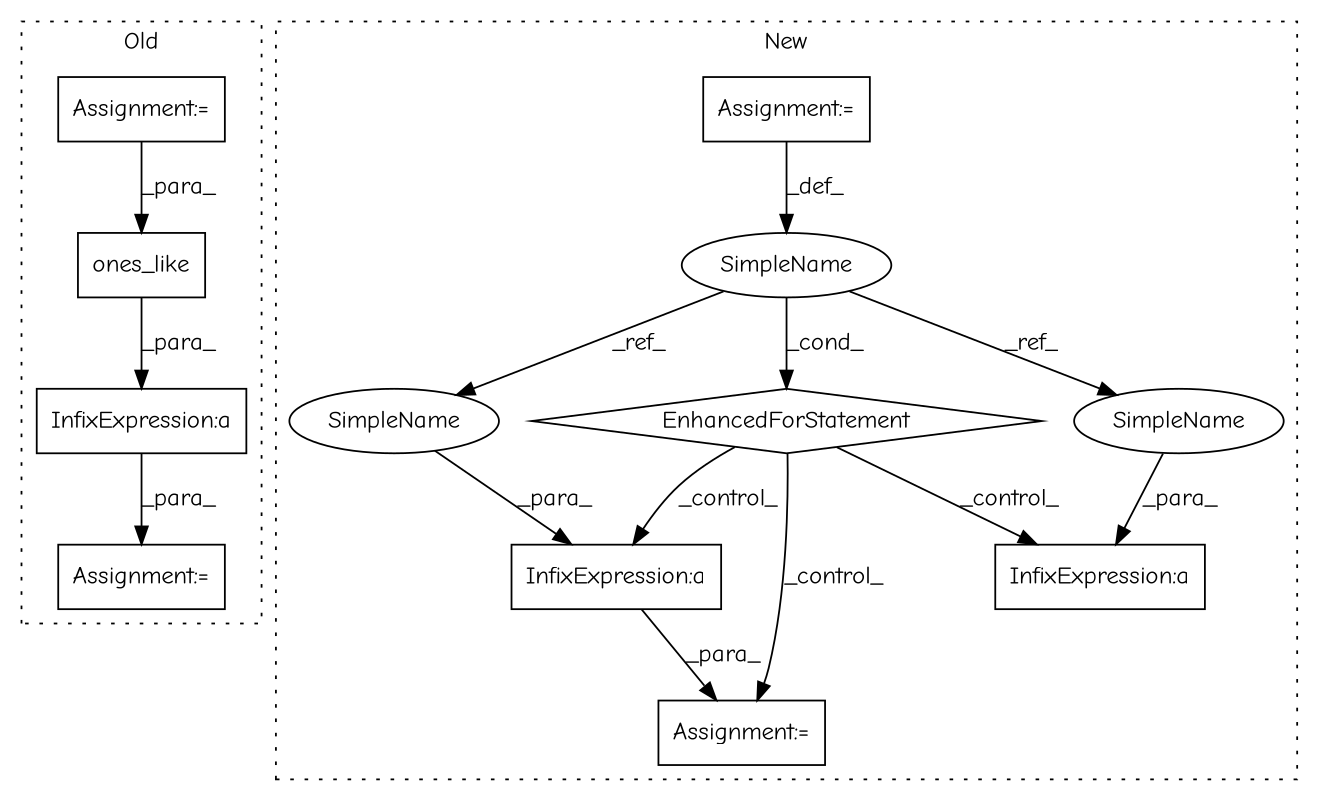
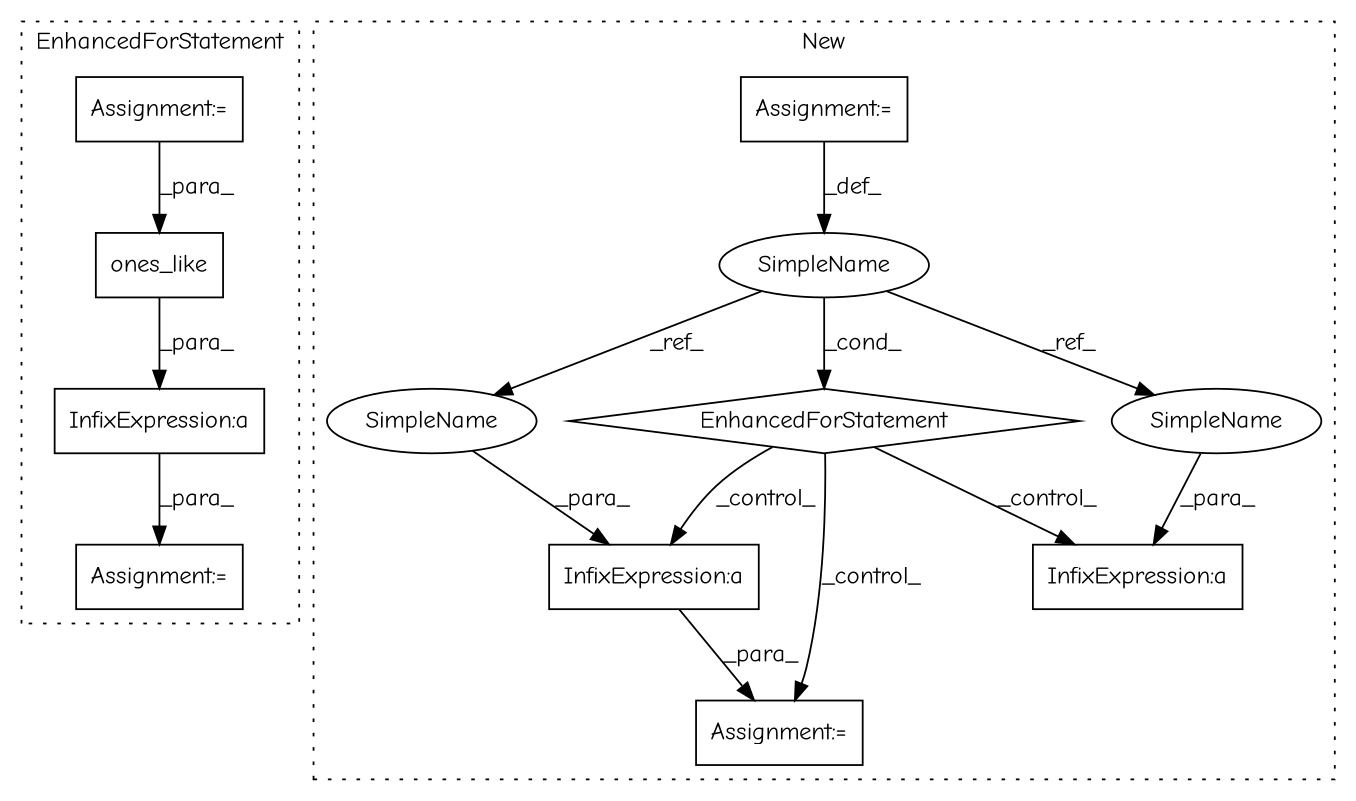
(142, 42) -> (160, 42)
